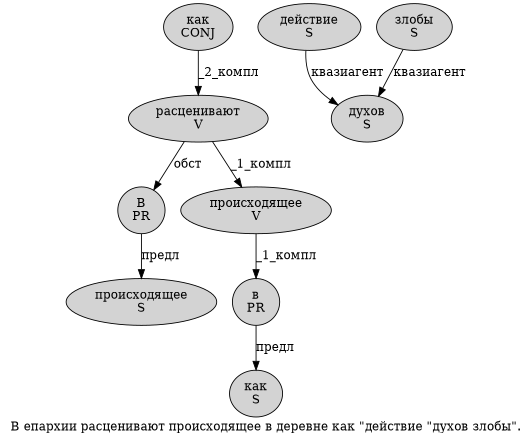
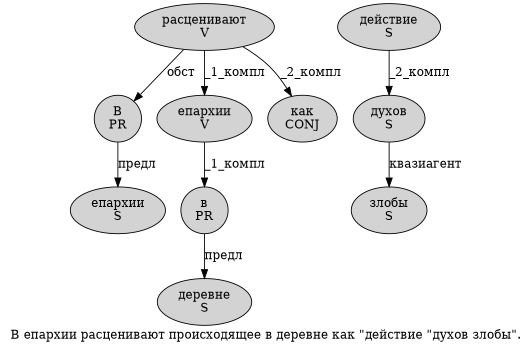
(198, 68) -> (268, 65)
(393, 69) -> (389, 160)
(347, 73) -> (420, 73)
(256, 210) -> (205, 119)
(141, 302) -> (118, 210)
(256, 394) -> (205, 302)
